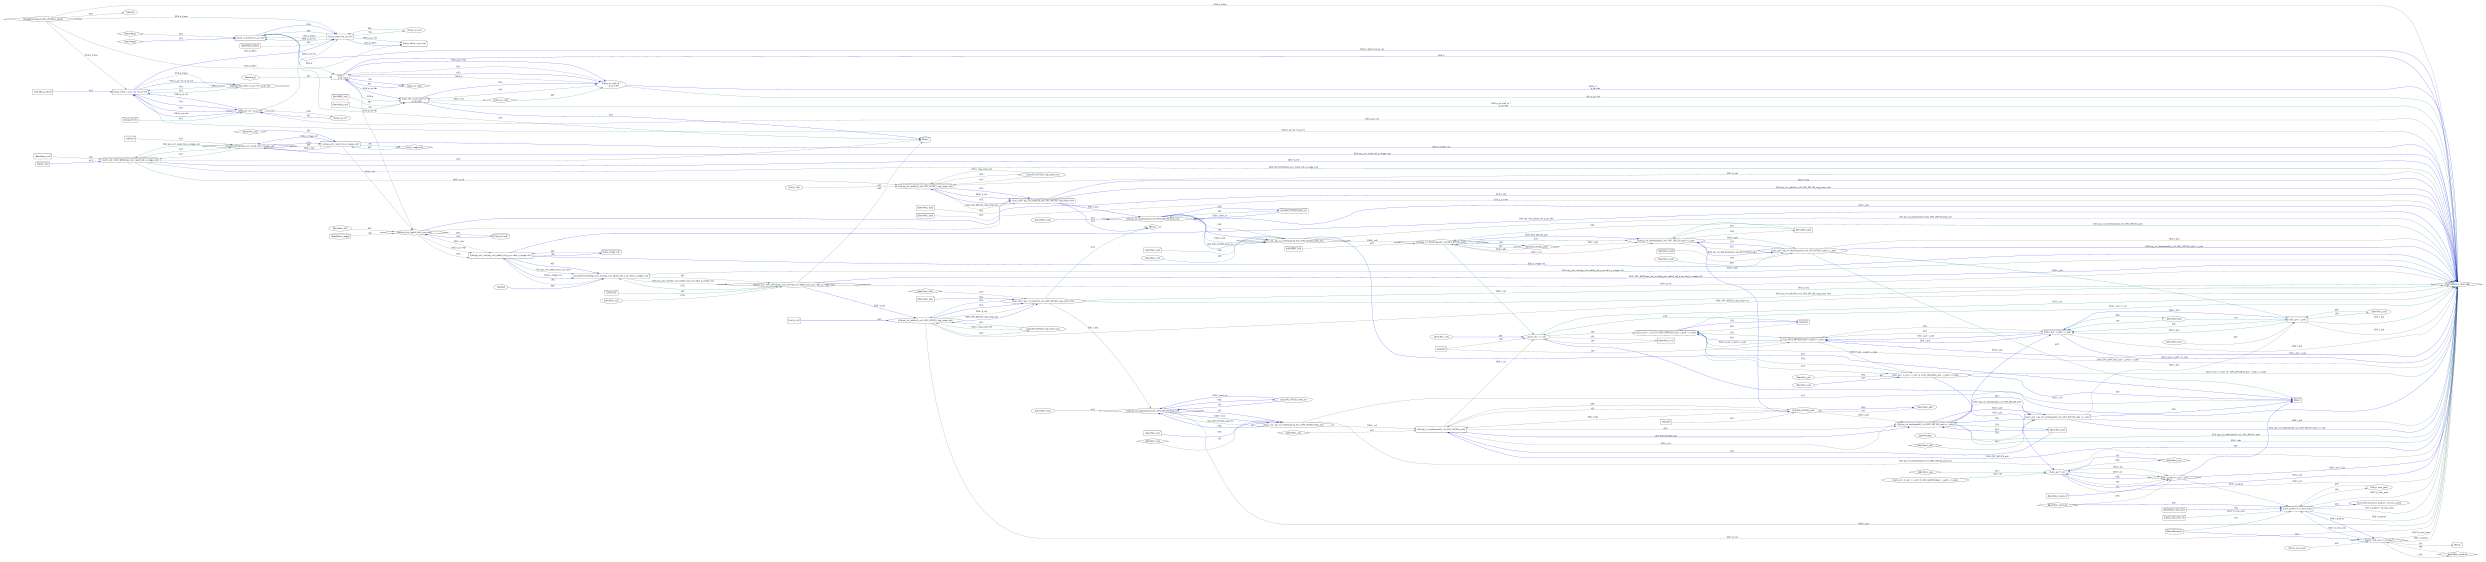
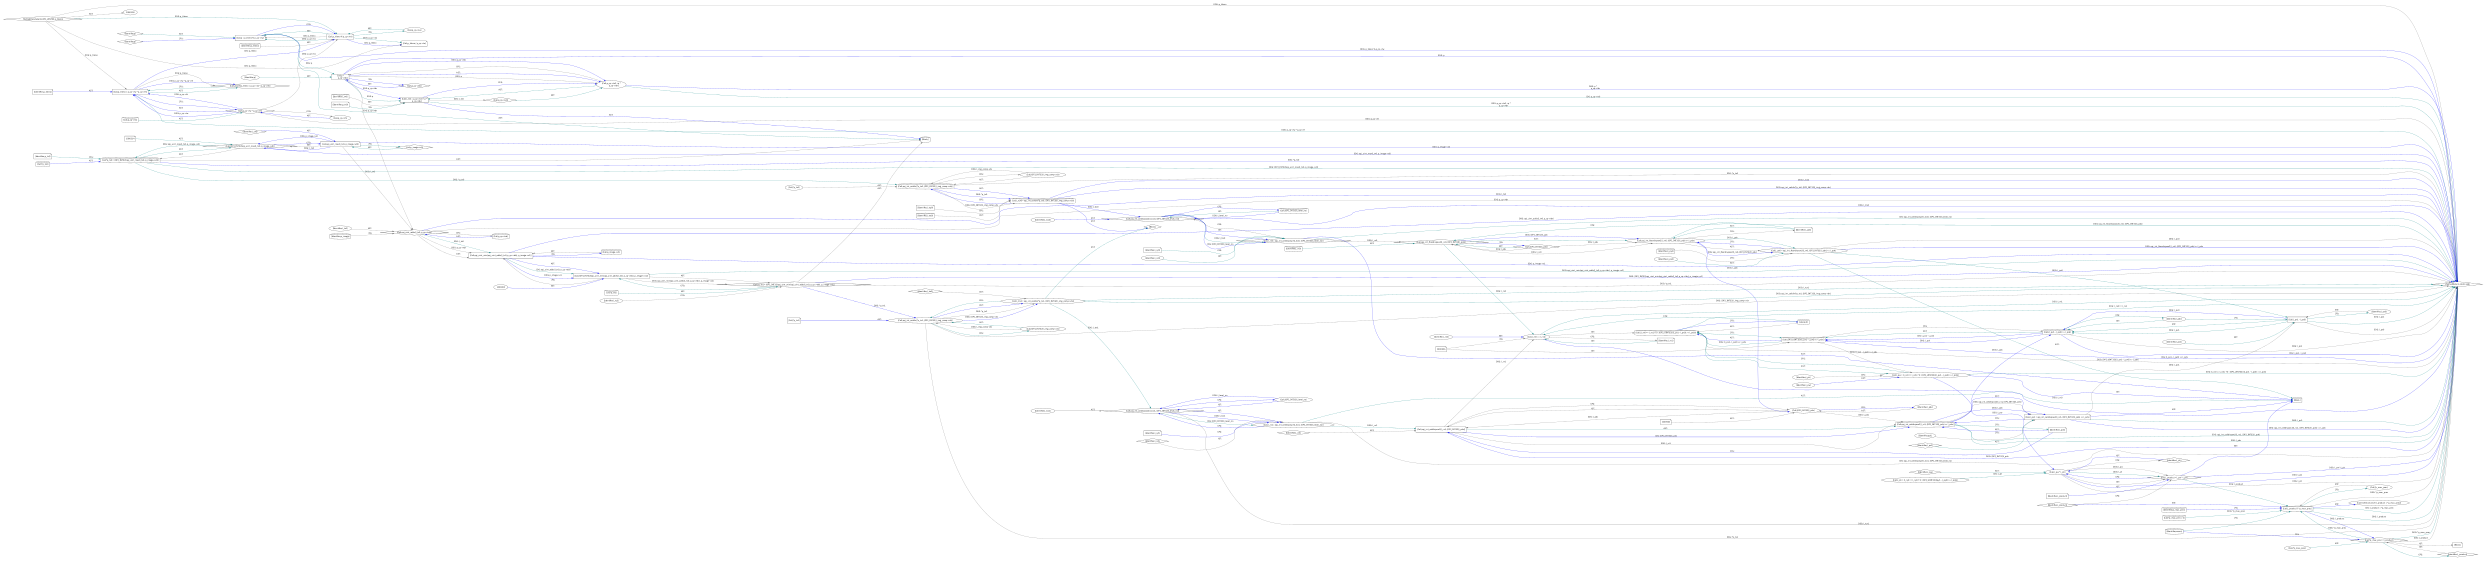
(925, 299) -> none
